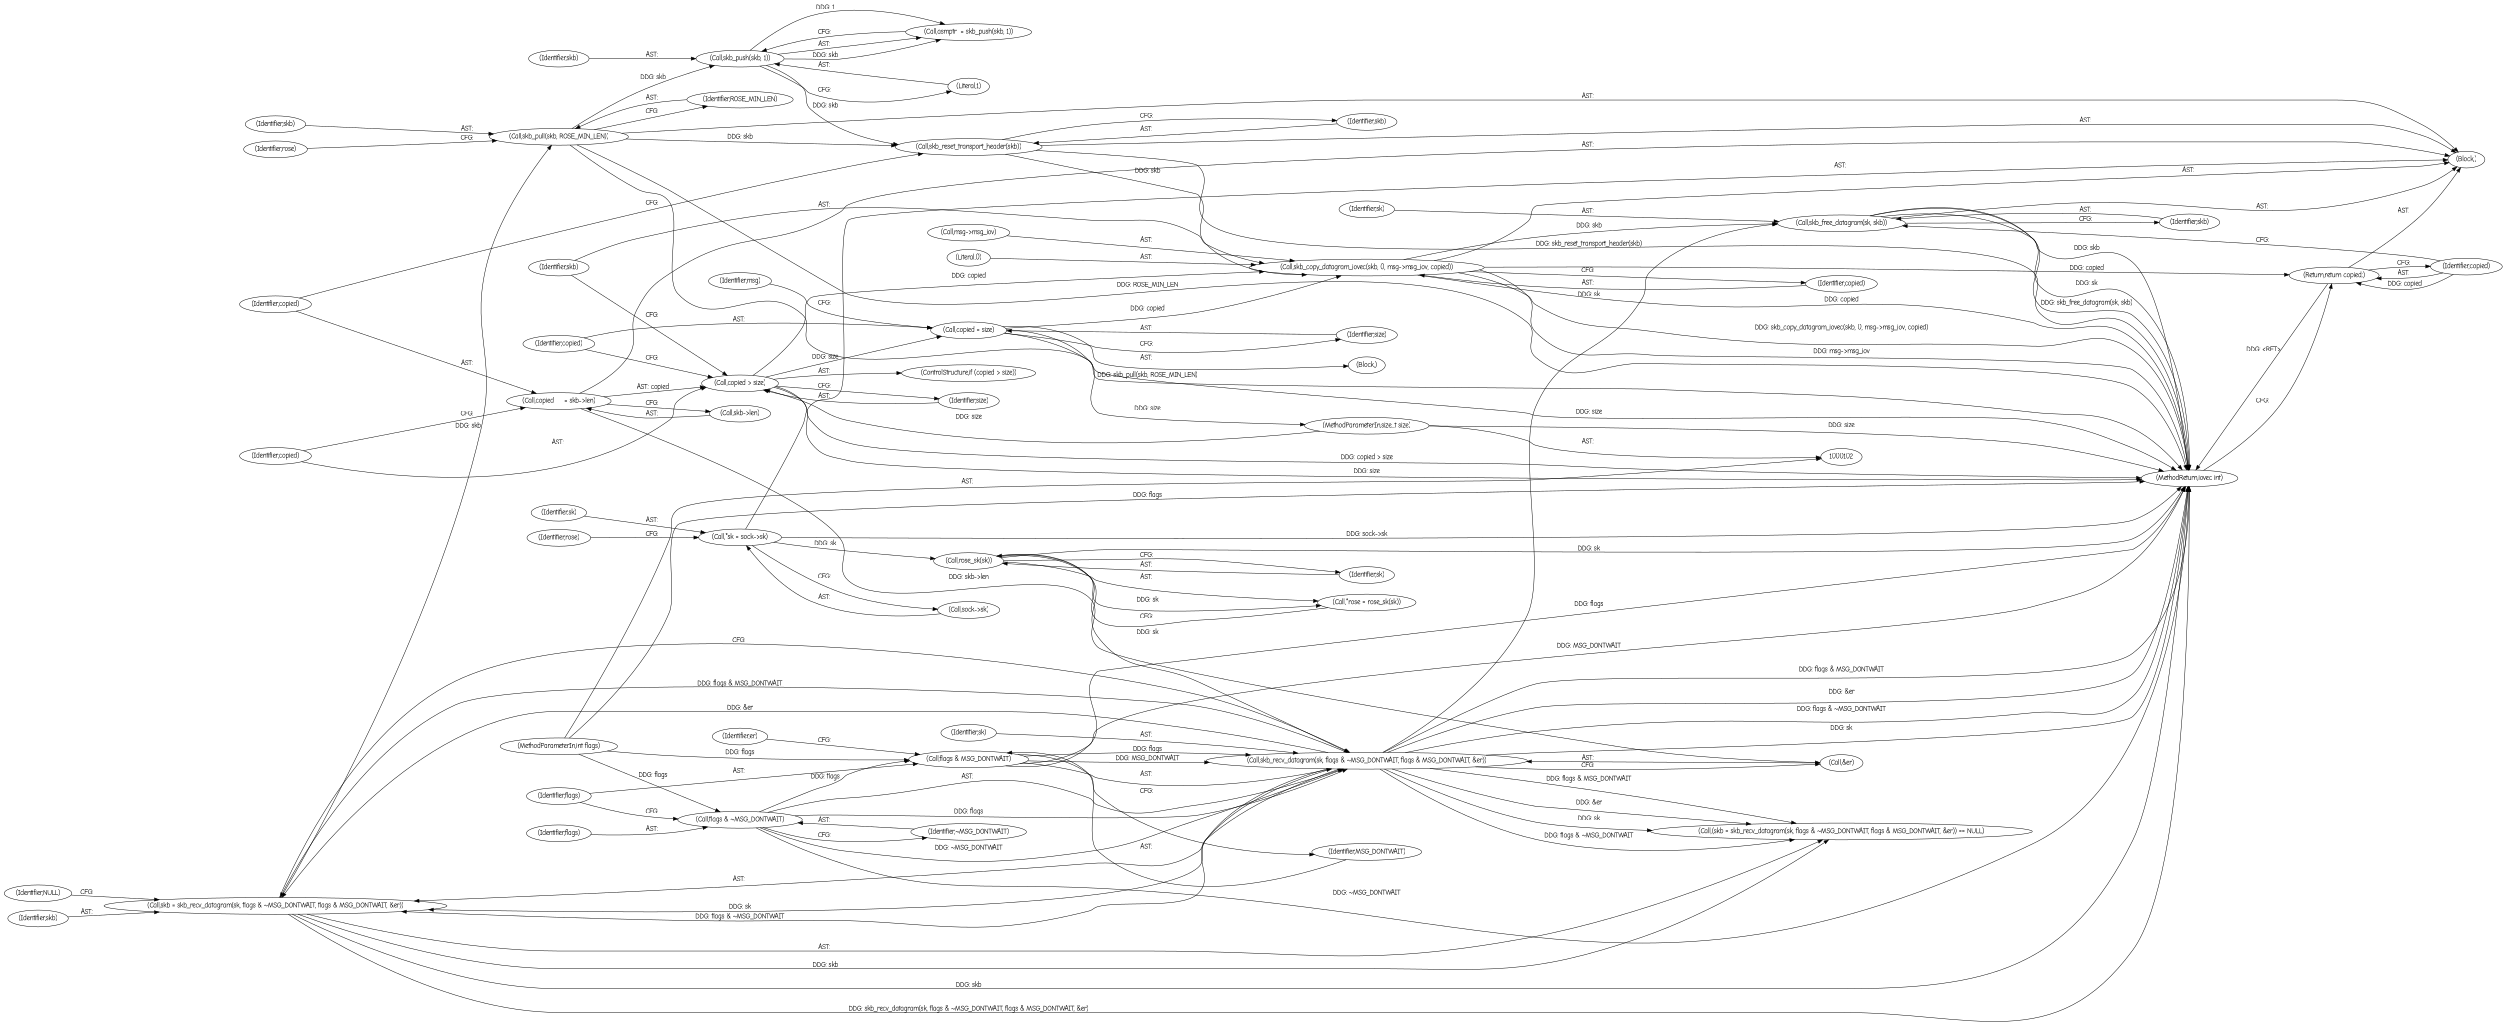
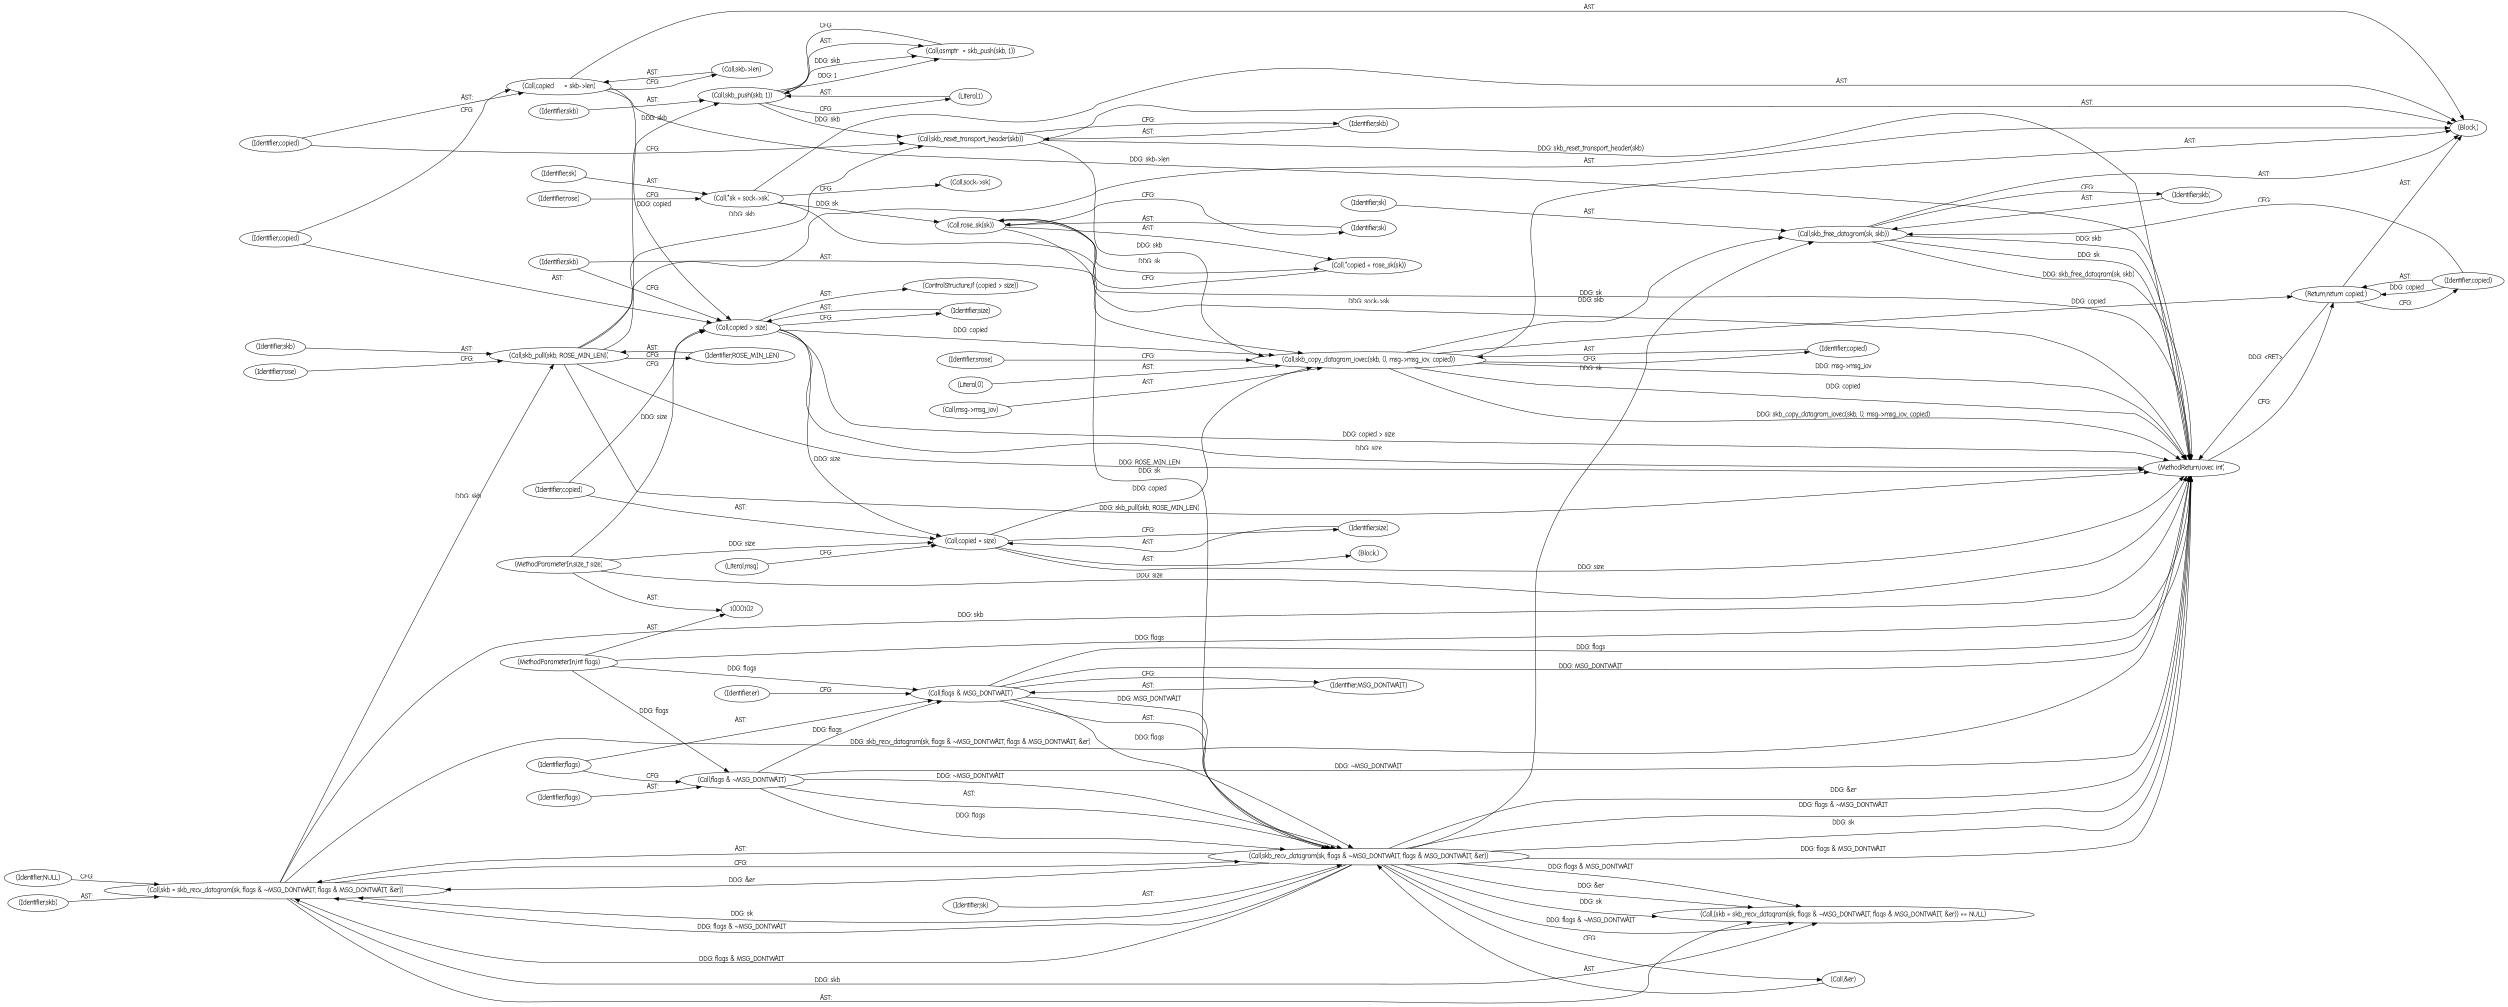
(740, 281) -> (742, 567)
none -> (971, 360)
(653, 387) -> (654, 204)
(1126, 417) -> (769, 549)
(1367, 603) -> (1369, 266)
(835, 609) -> none
(1142, 661) -> (1481, 178)
(969, 832) -> none
